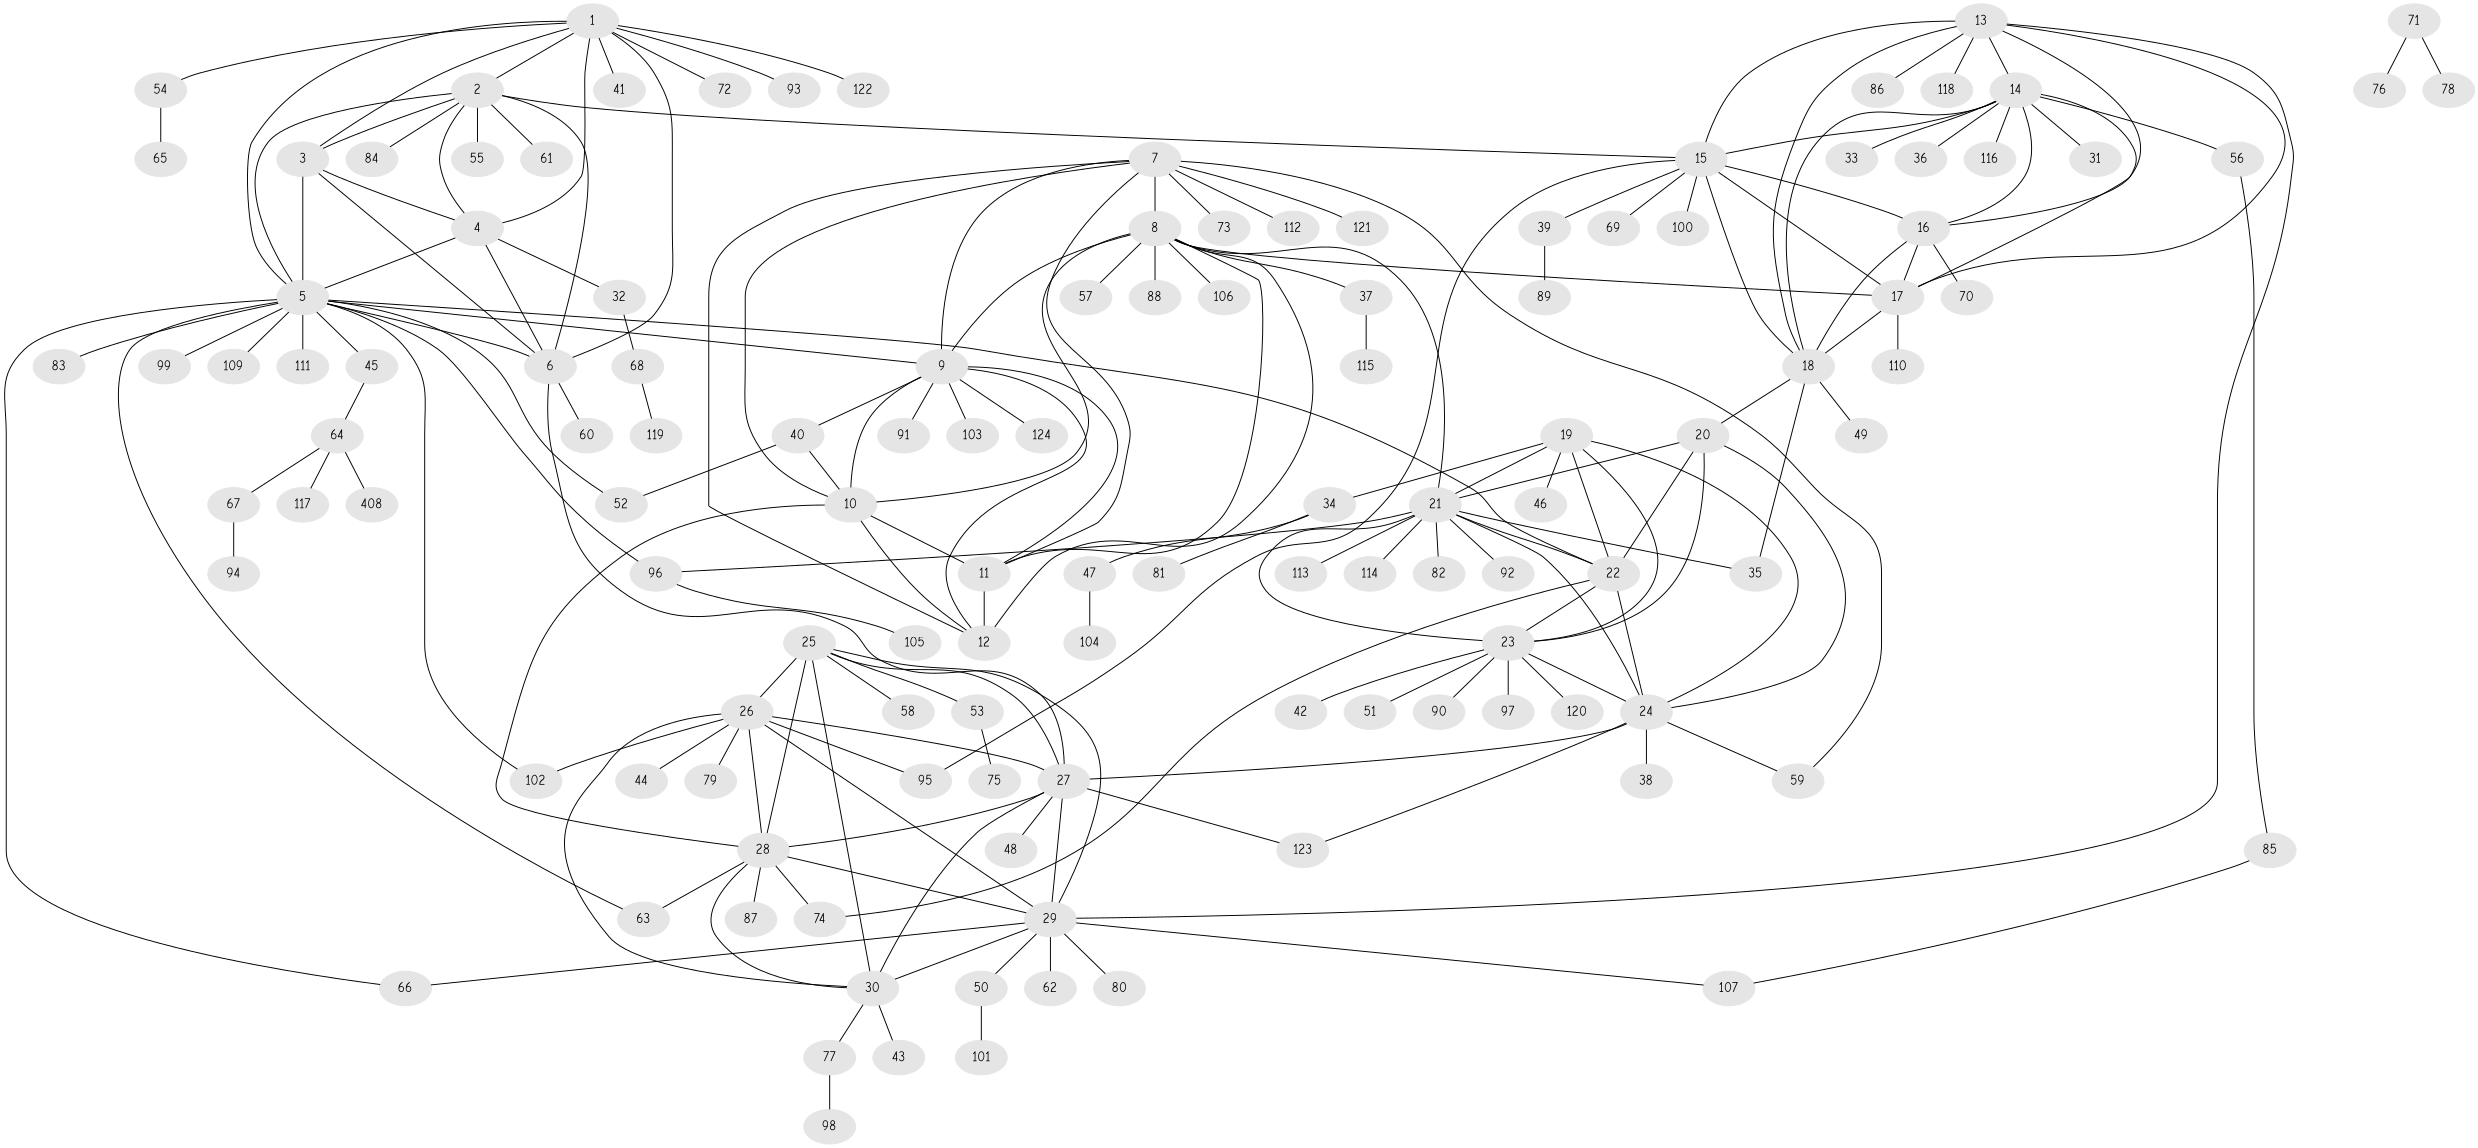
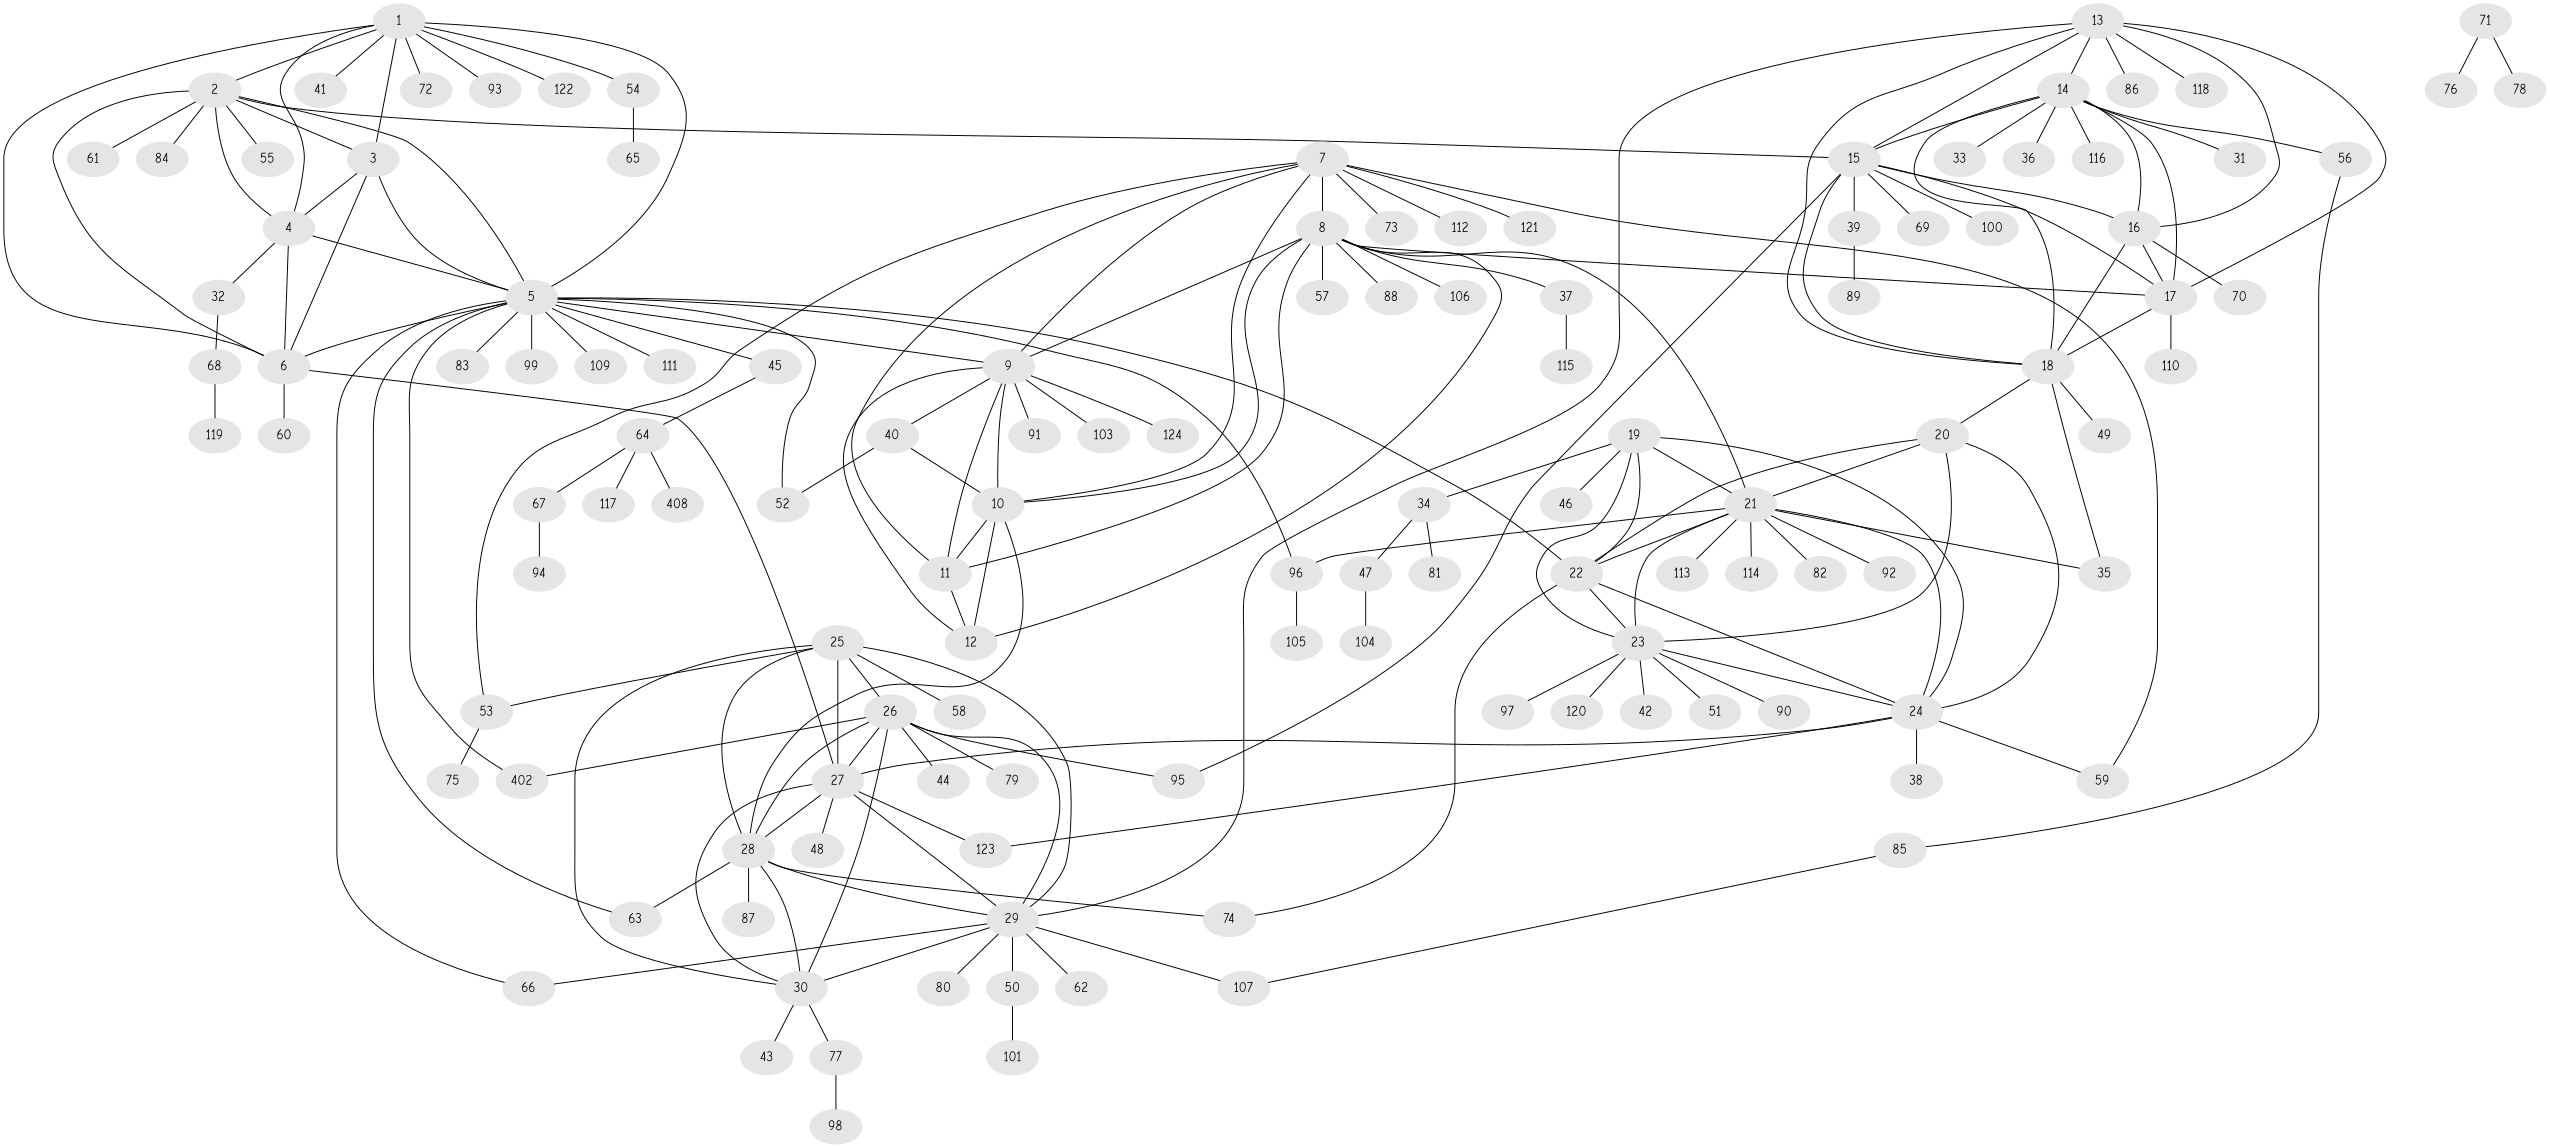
(709, 307) -> (783, 322)
(536, 781) -> (522, 781)
